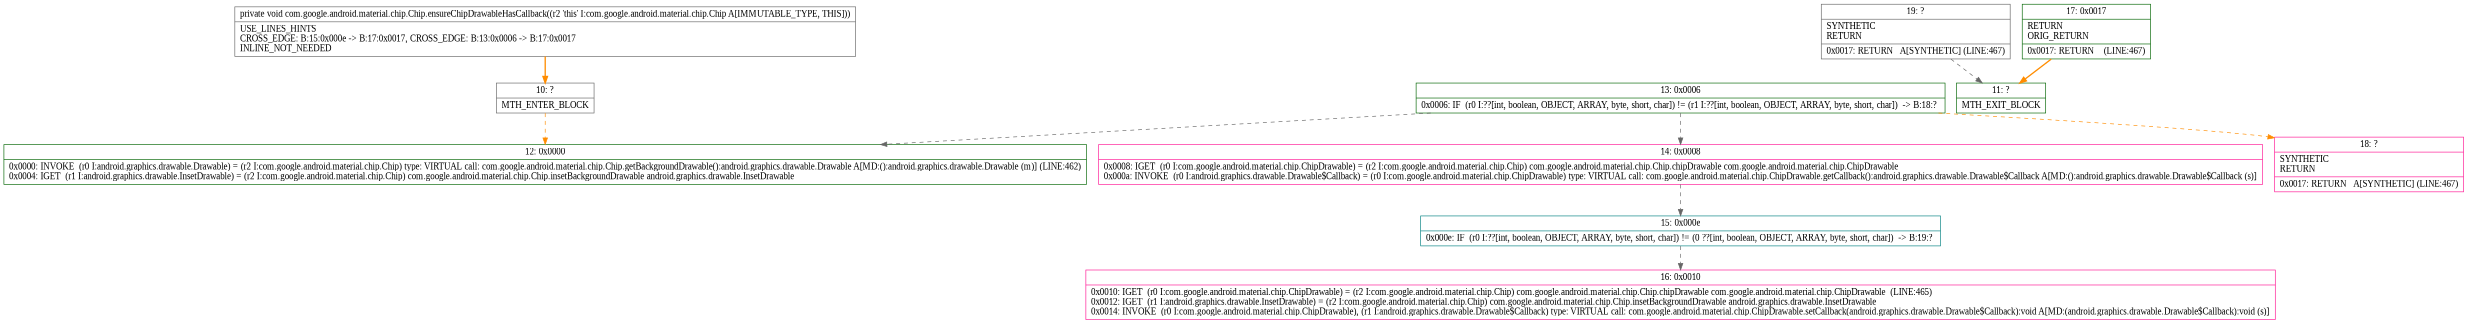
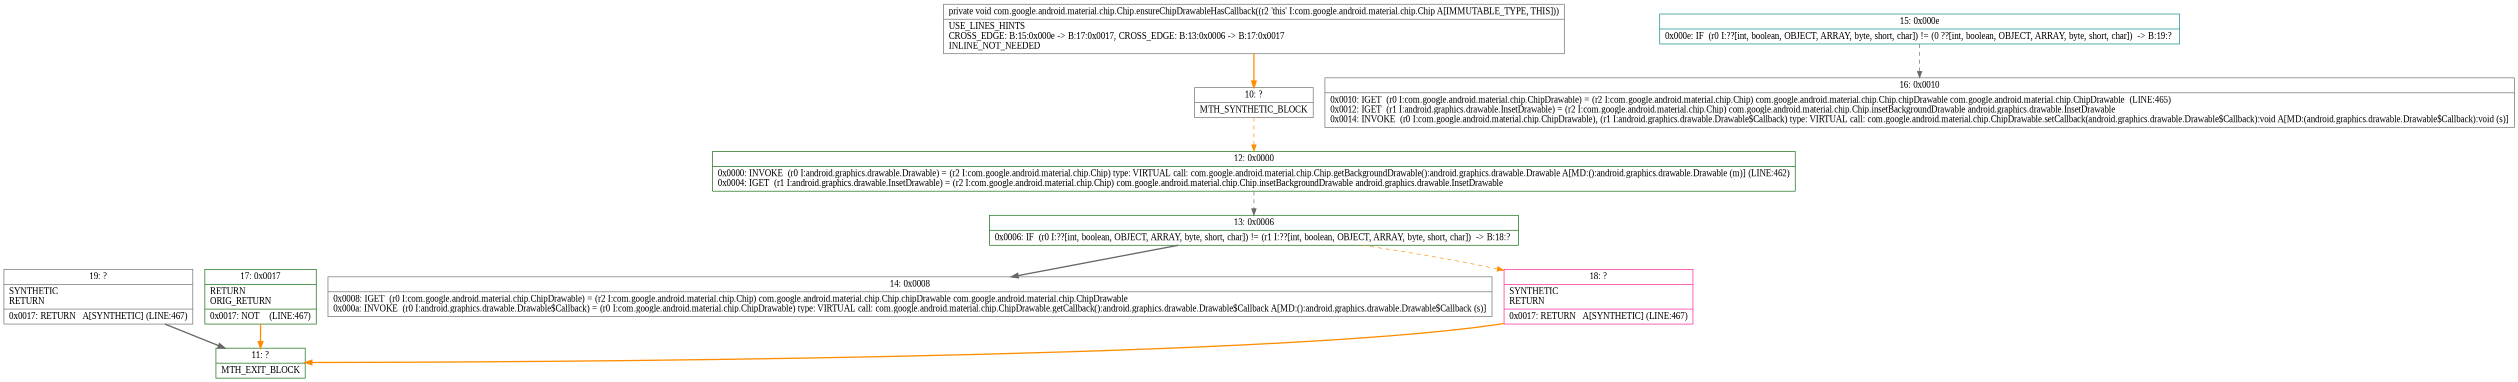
(2086, 51) -> (261, 316)
(1964, 69) -> (192, 335)
(545, 105) -> (1254, 110)
(1681, 126) -> (1098, 260)
(1159, 129) -> (1254, 200)
(1681, 164) -> (910, 297)
(1681, 197) -> none
(1681, 295) -> (1920, 103)
none -> (908, 356)
